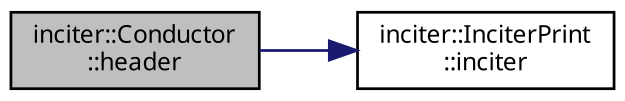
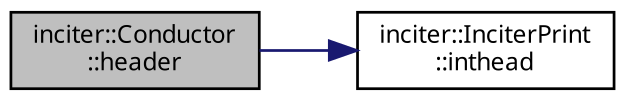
(486, 50) -> (486, 50)
